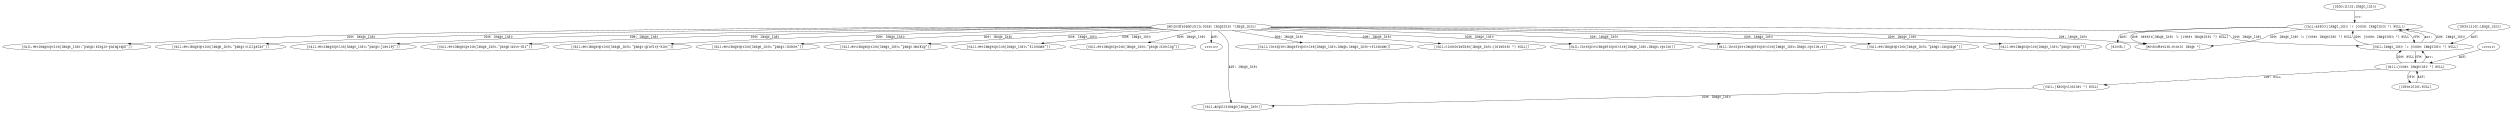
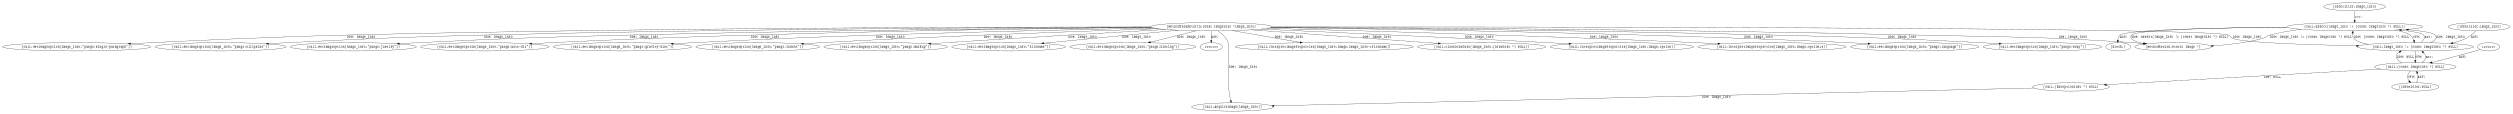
(1243, 67) -> (1243, 67)
